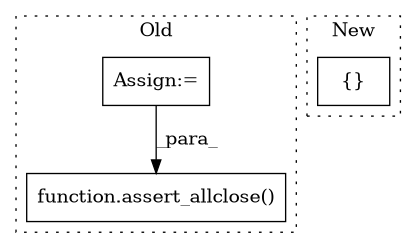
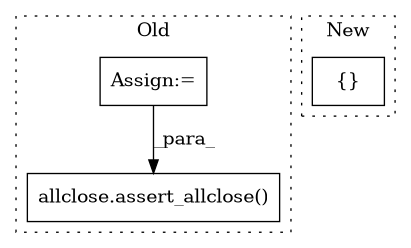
(156, 198) -> (153, 198)
